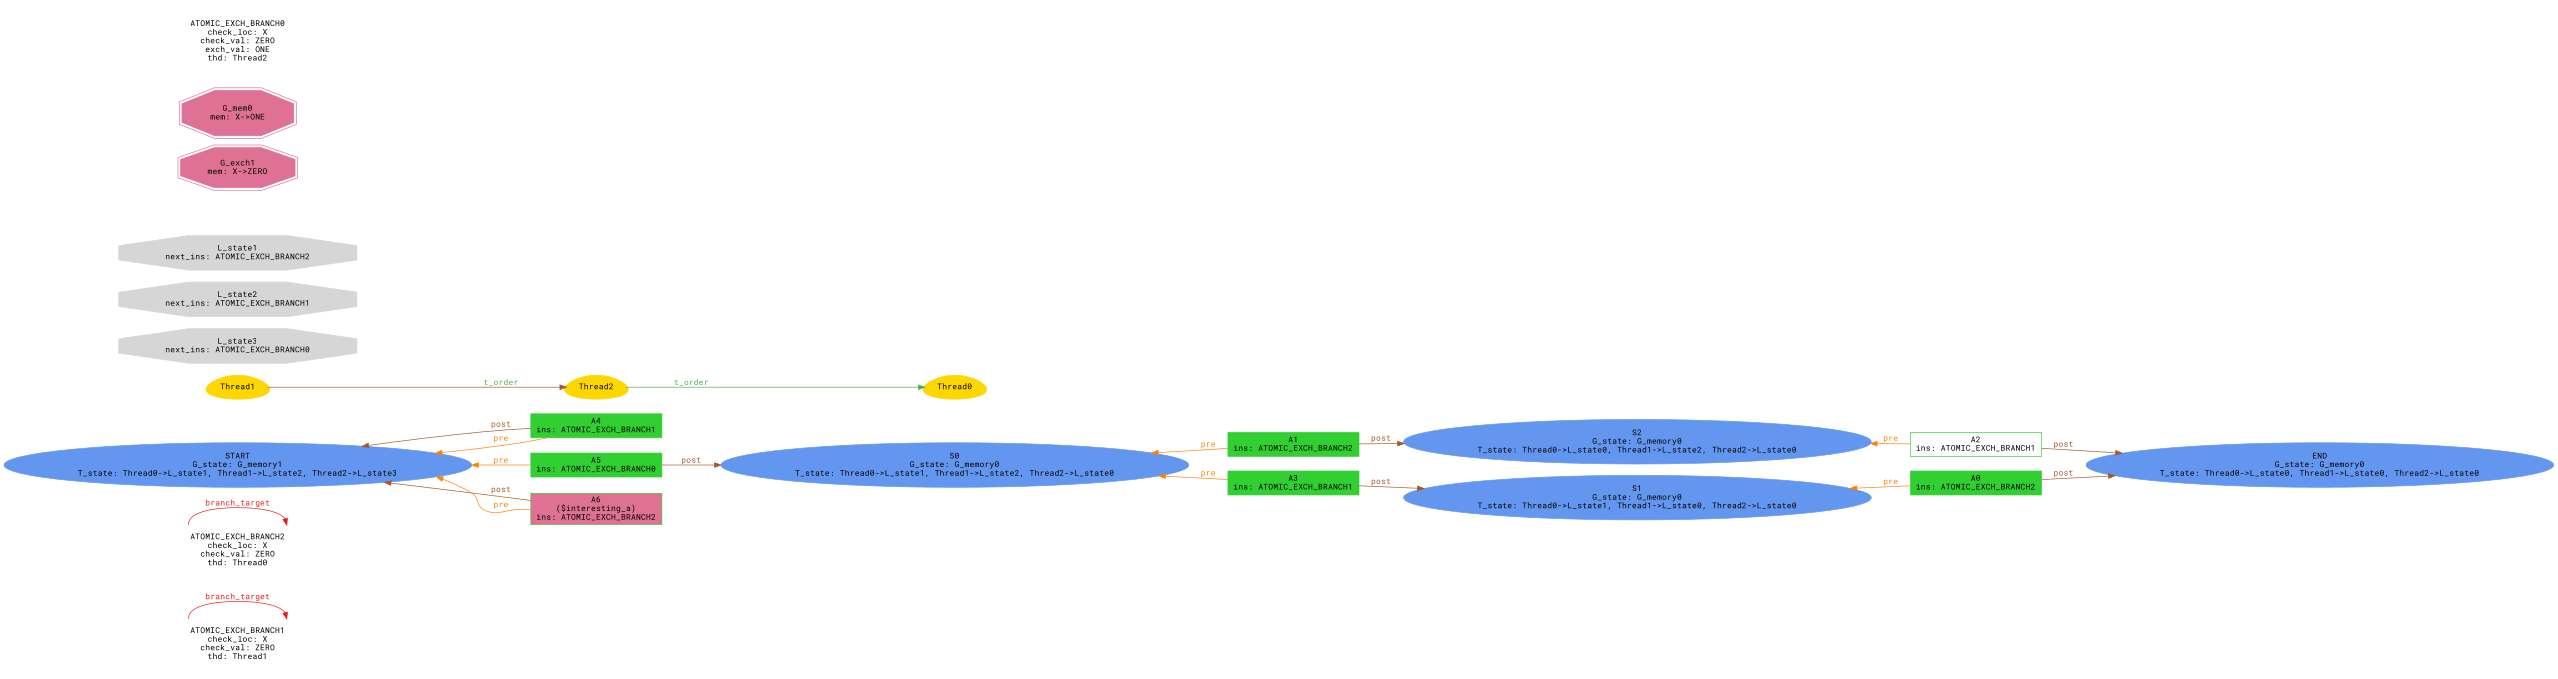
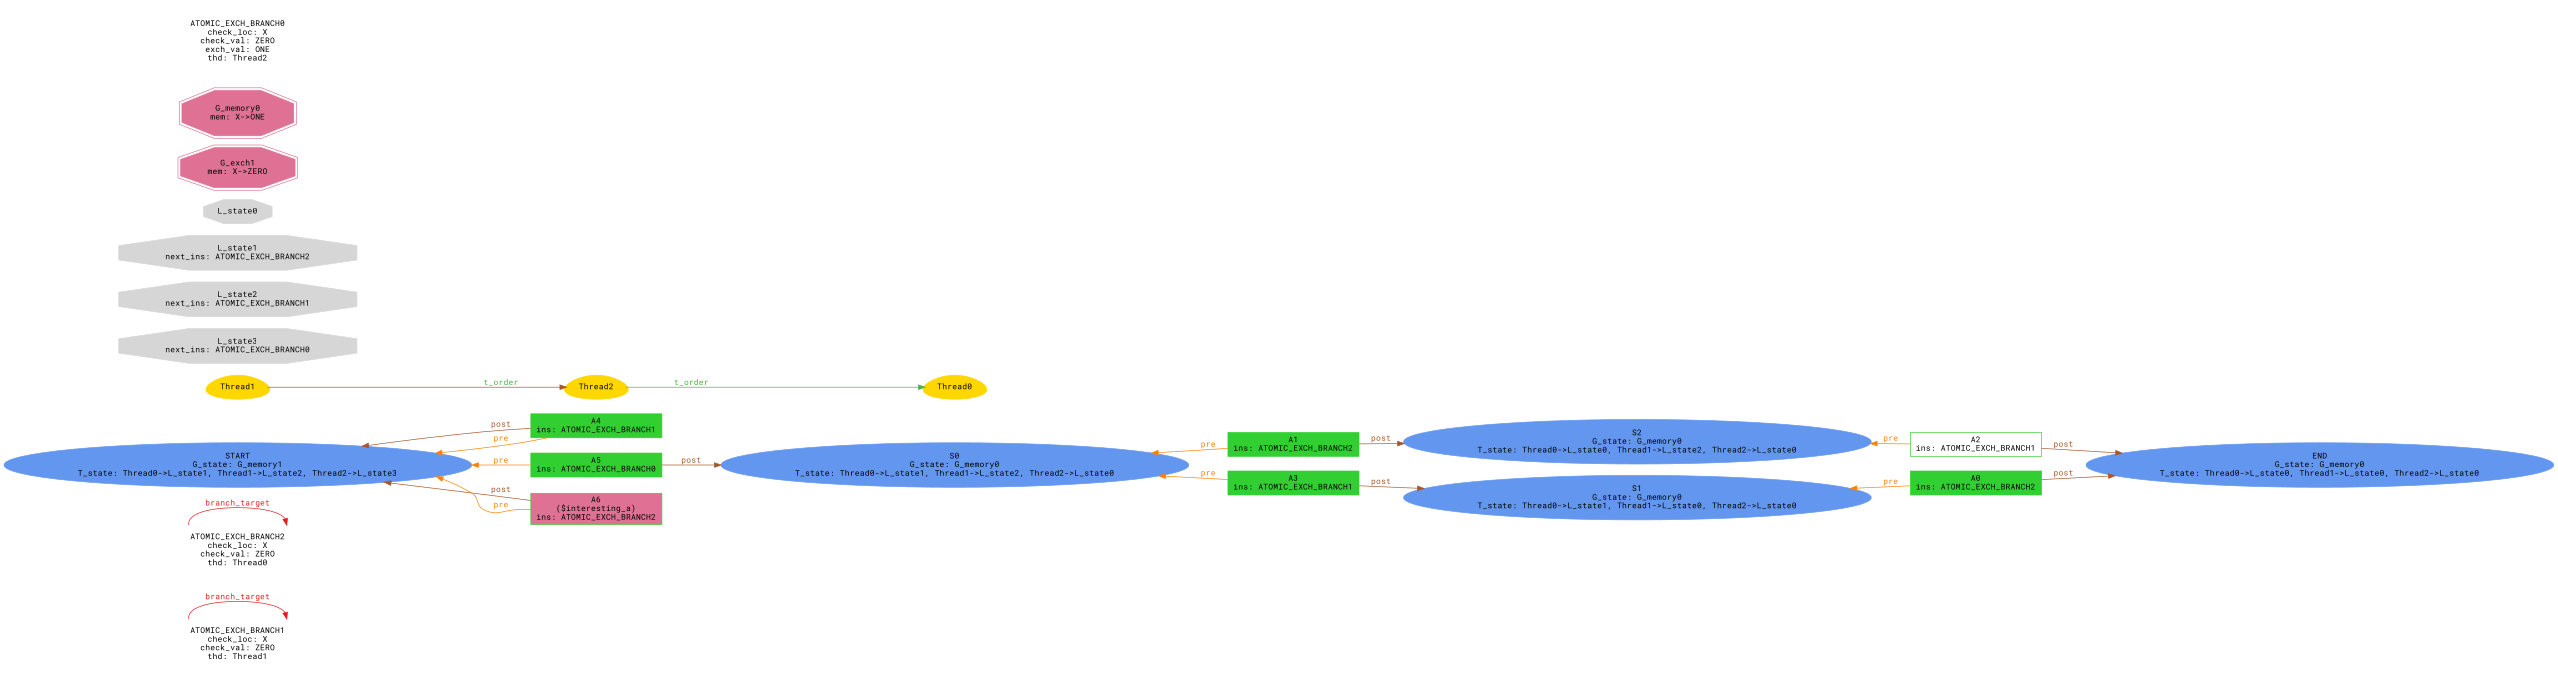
(238, 113) -> (238, 113)
none -> (238, 212)
